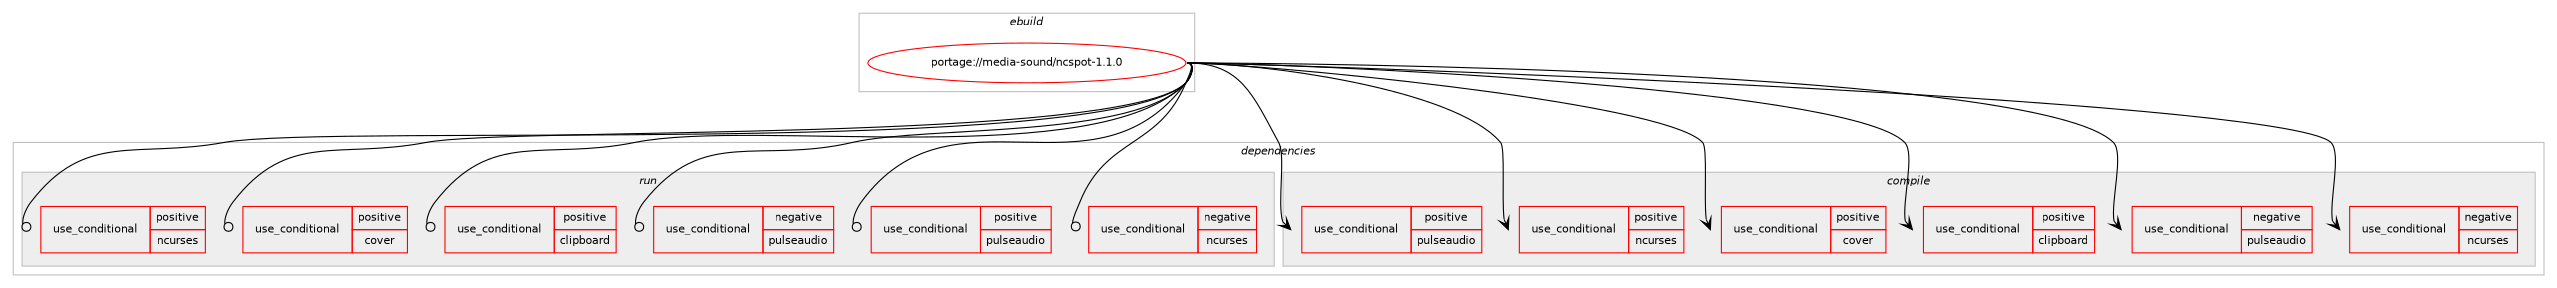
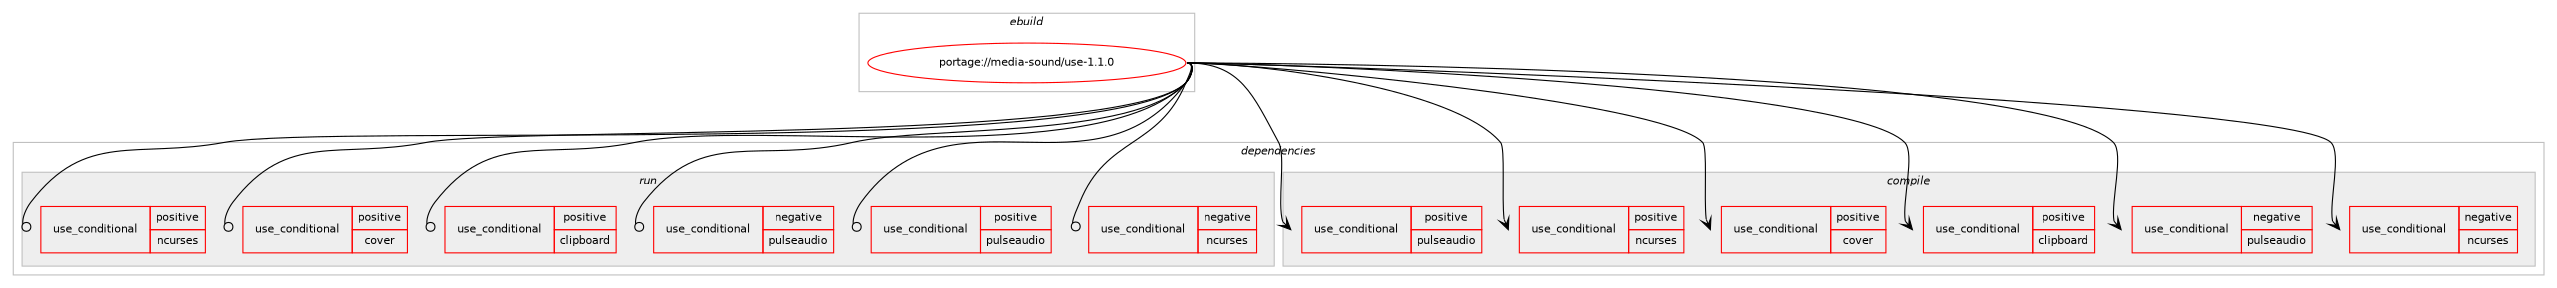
(1027, 63) -> (1027, 63)
